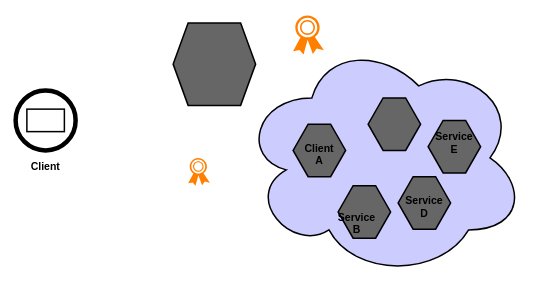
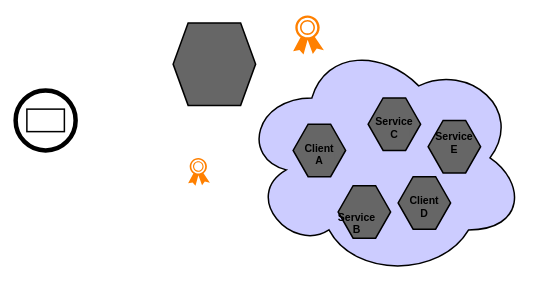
none -> (394, 128)
(45, 165) -> none
(424, 207) -> (424, 207)
